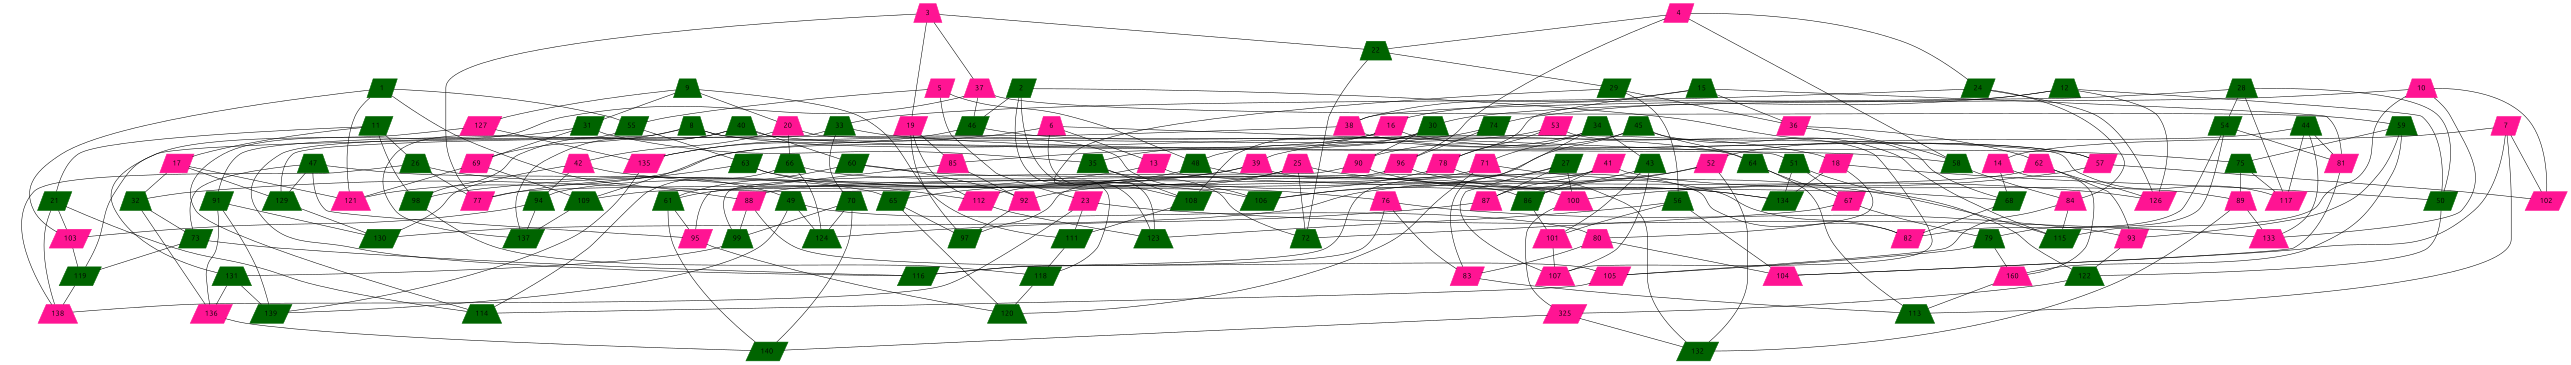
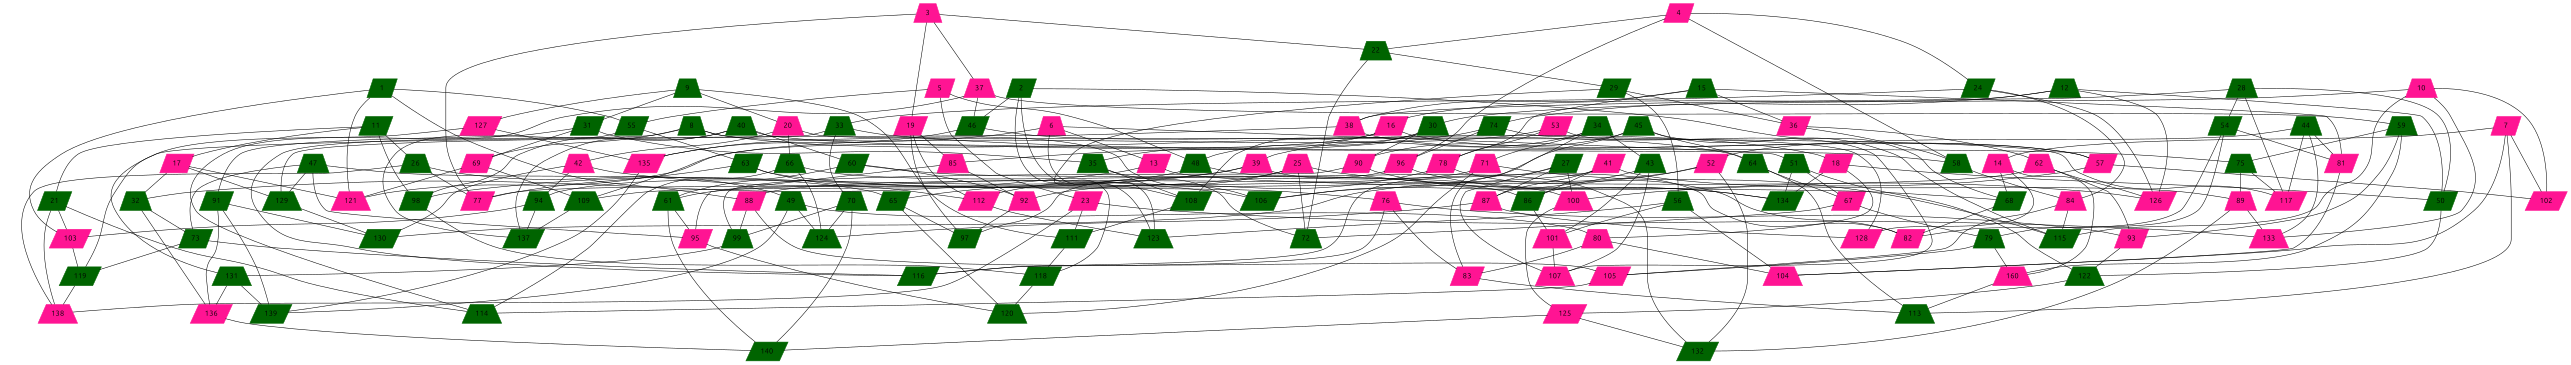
none -> (1862, 239)
(1565, 314) -> (1565, 314)
